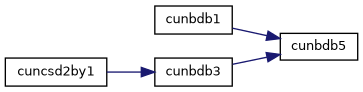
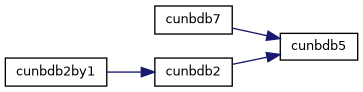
(194, 20) -> (194, 20)
(56, 72) -> (56, 72)
(194, 72) -> (194, 72)
